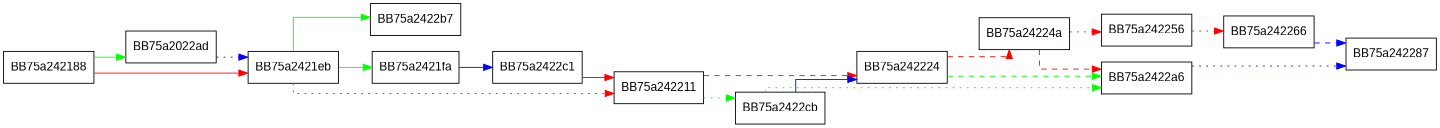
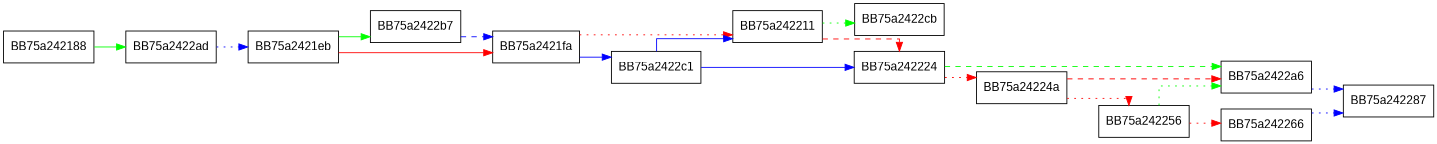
none -> (472, 37)
(1326, 43) -> (1323, 113)
(171, 47) -> (171, 47)
(979, 57) -> (956, 78)
(351, 67) -> (411, 53)
(167, 73) -> none
(594, 78) -> (684, 39)
(815, 79) -> (773, 67)
(927, 88) -> (1176, 86)
(444, 93) -> (652, 35)
